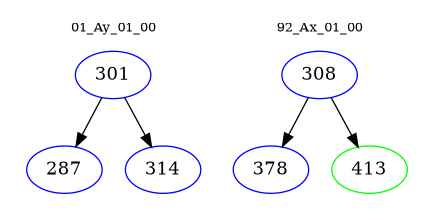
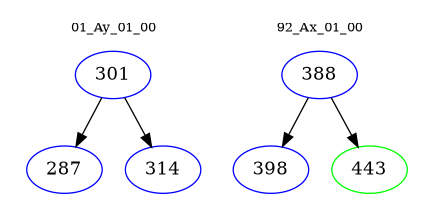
(320, 75) -> (320, 75)
(271, 170) -> (271, 170)
(370, 170) -> (370, 170)
